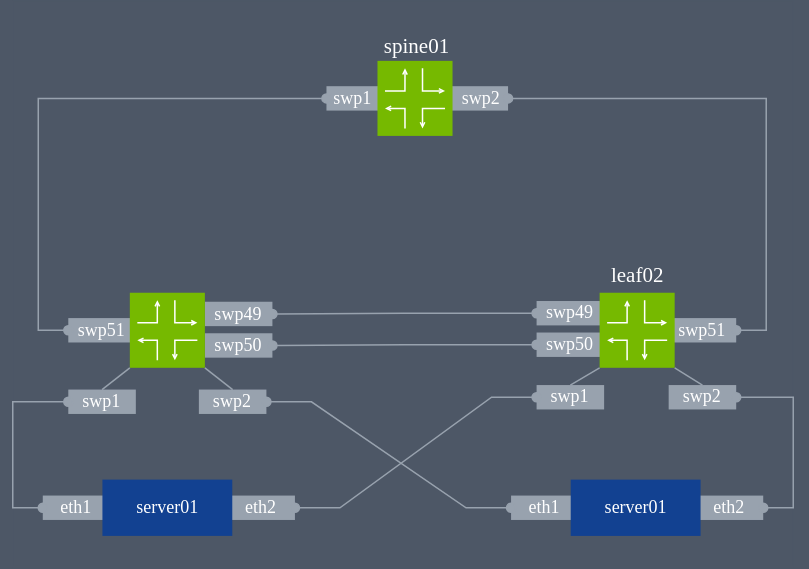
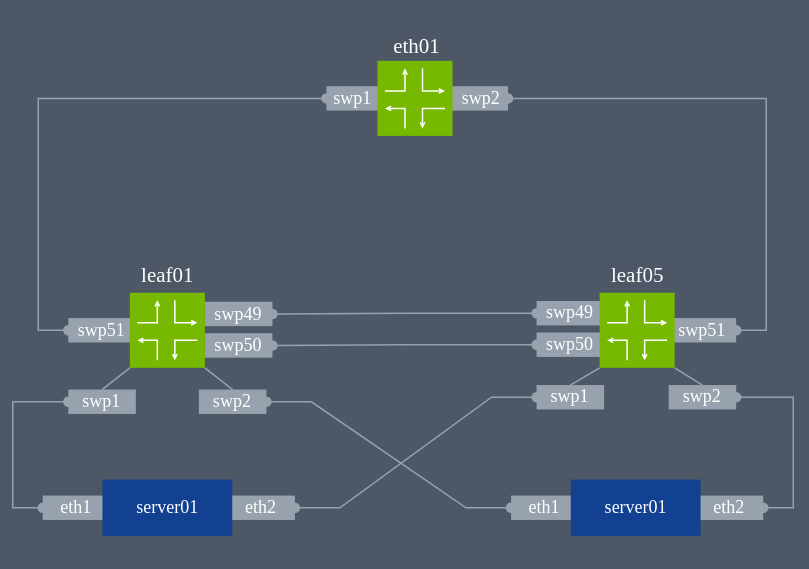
(417, 47) -> (417, 47)
none -> (167, 276)
(638, 277) -> (638, 277)
